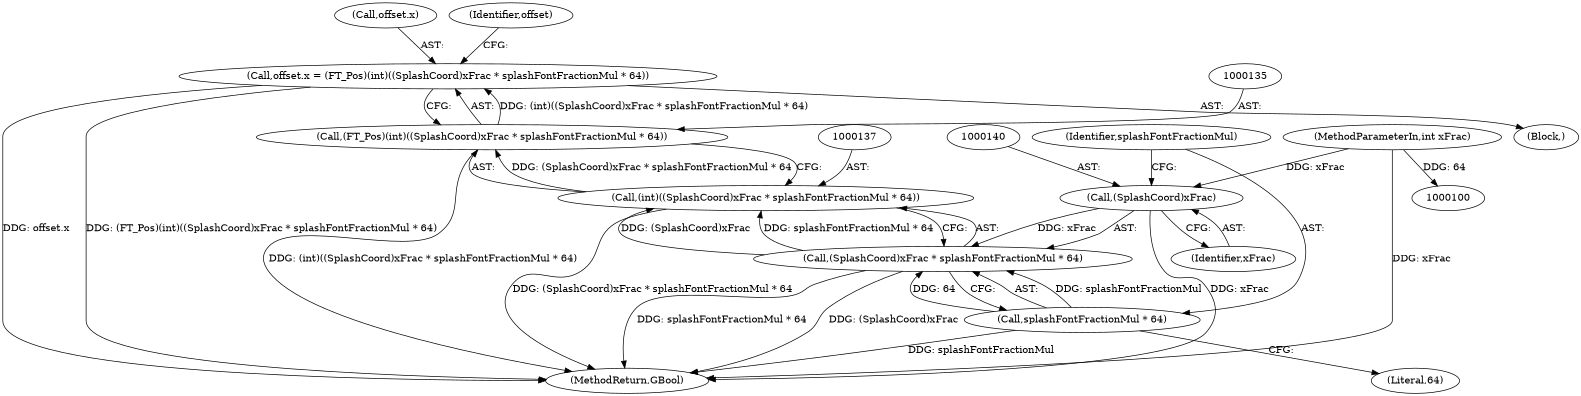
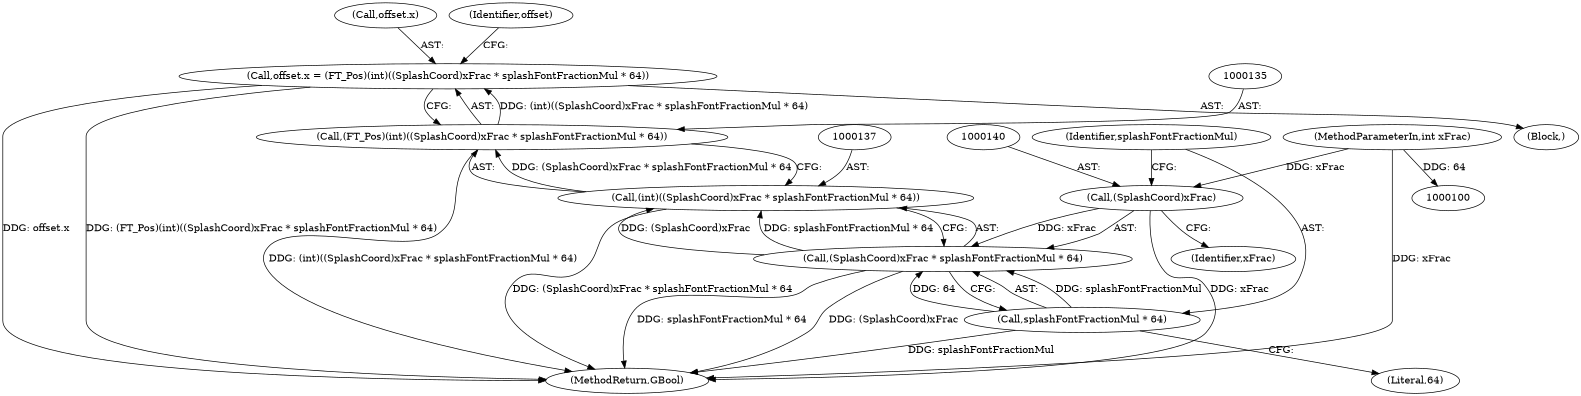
(1217, 226) -> none
